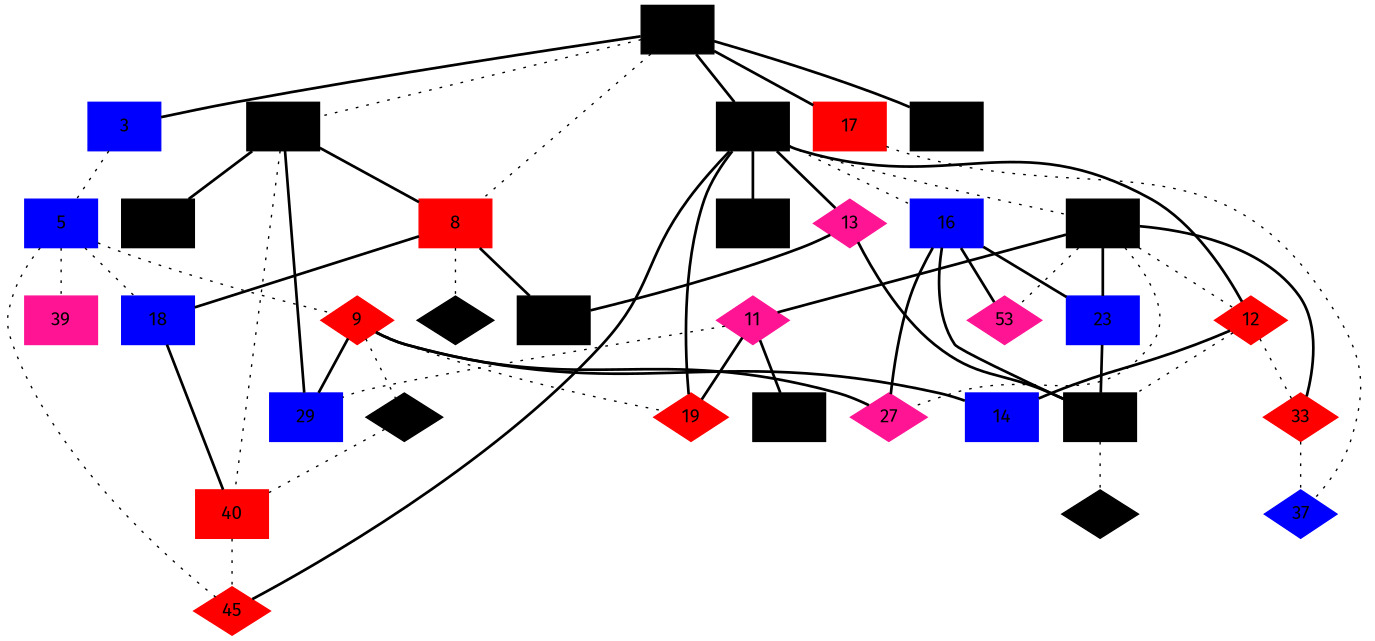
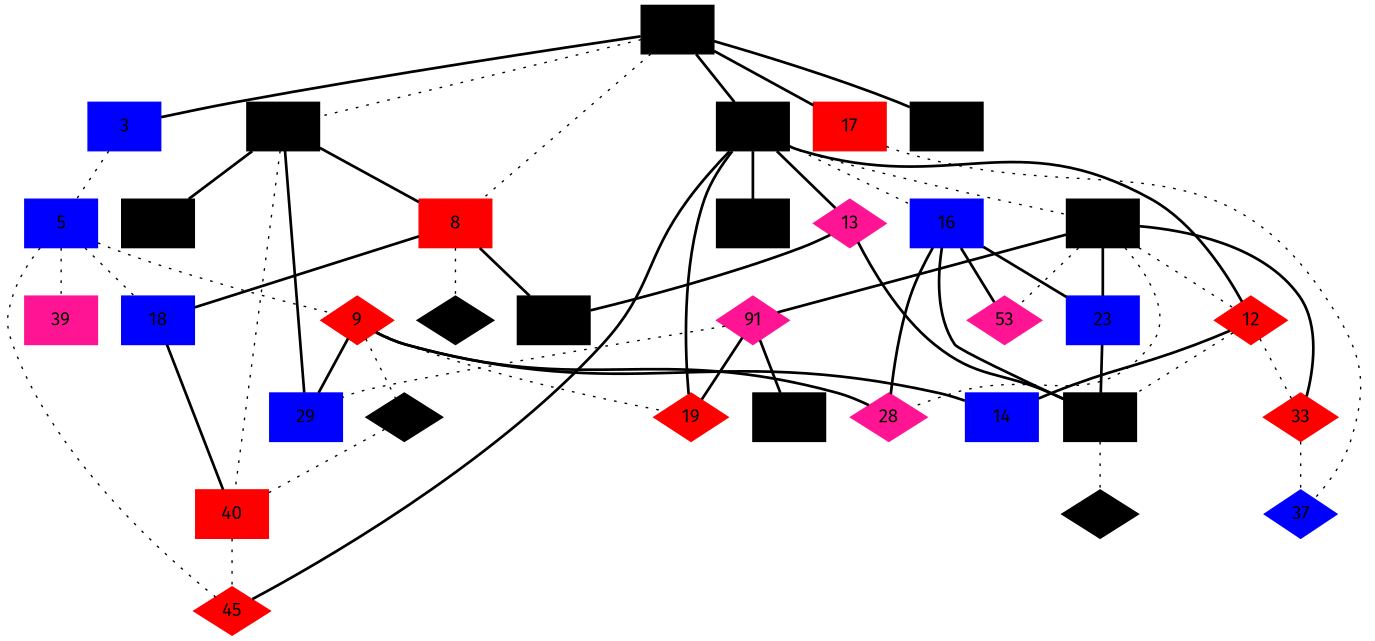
(753, 320) -> (753, 320)
(889, 417) -> (889, 417)
